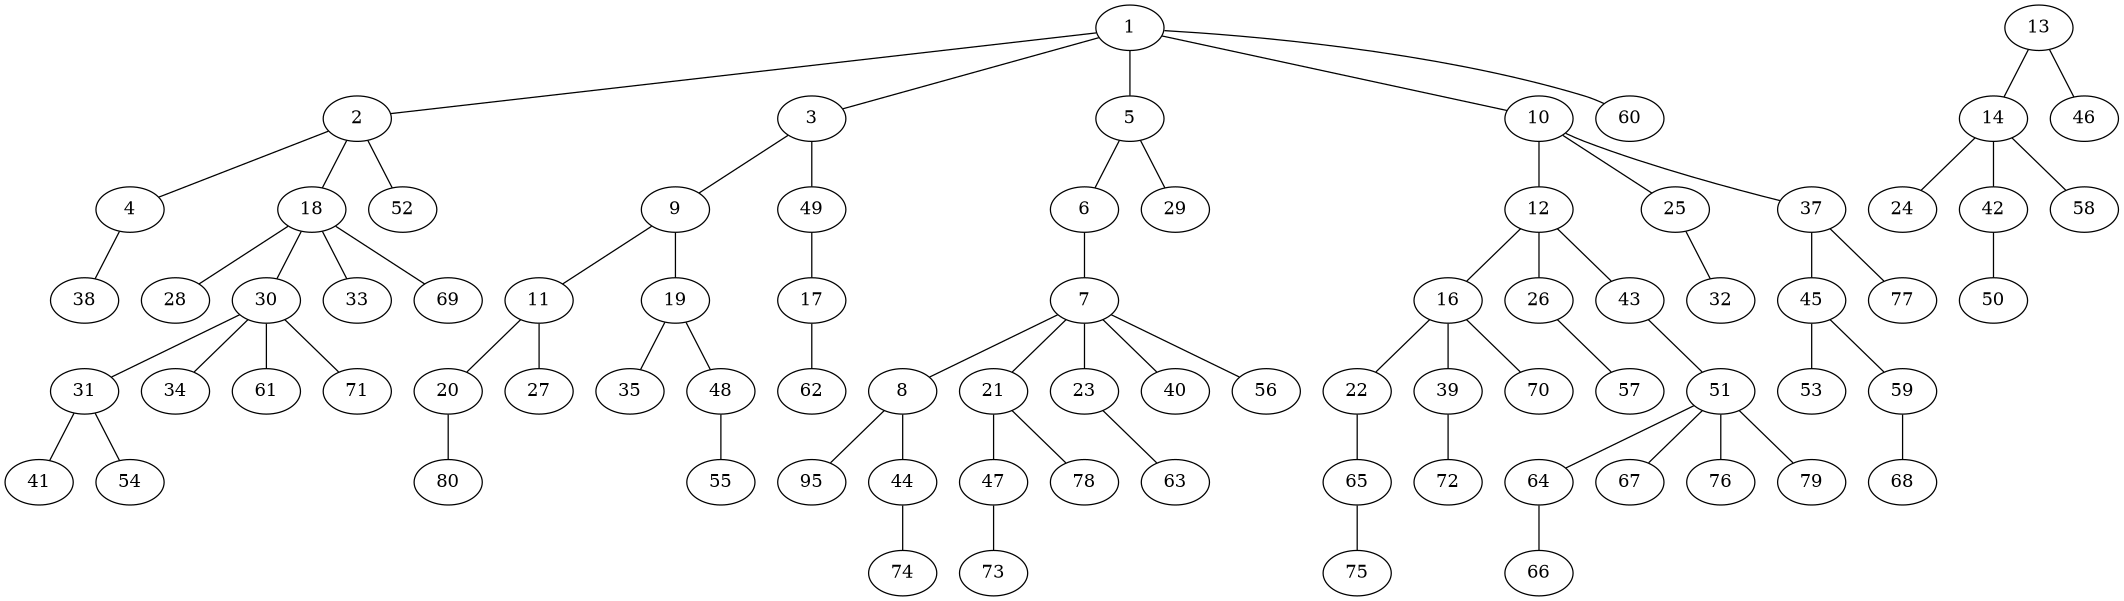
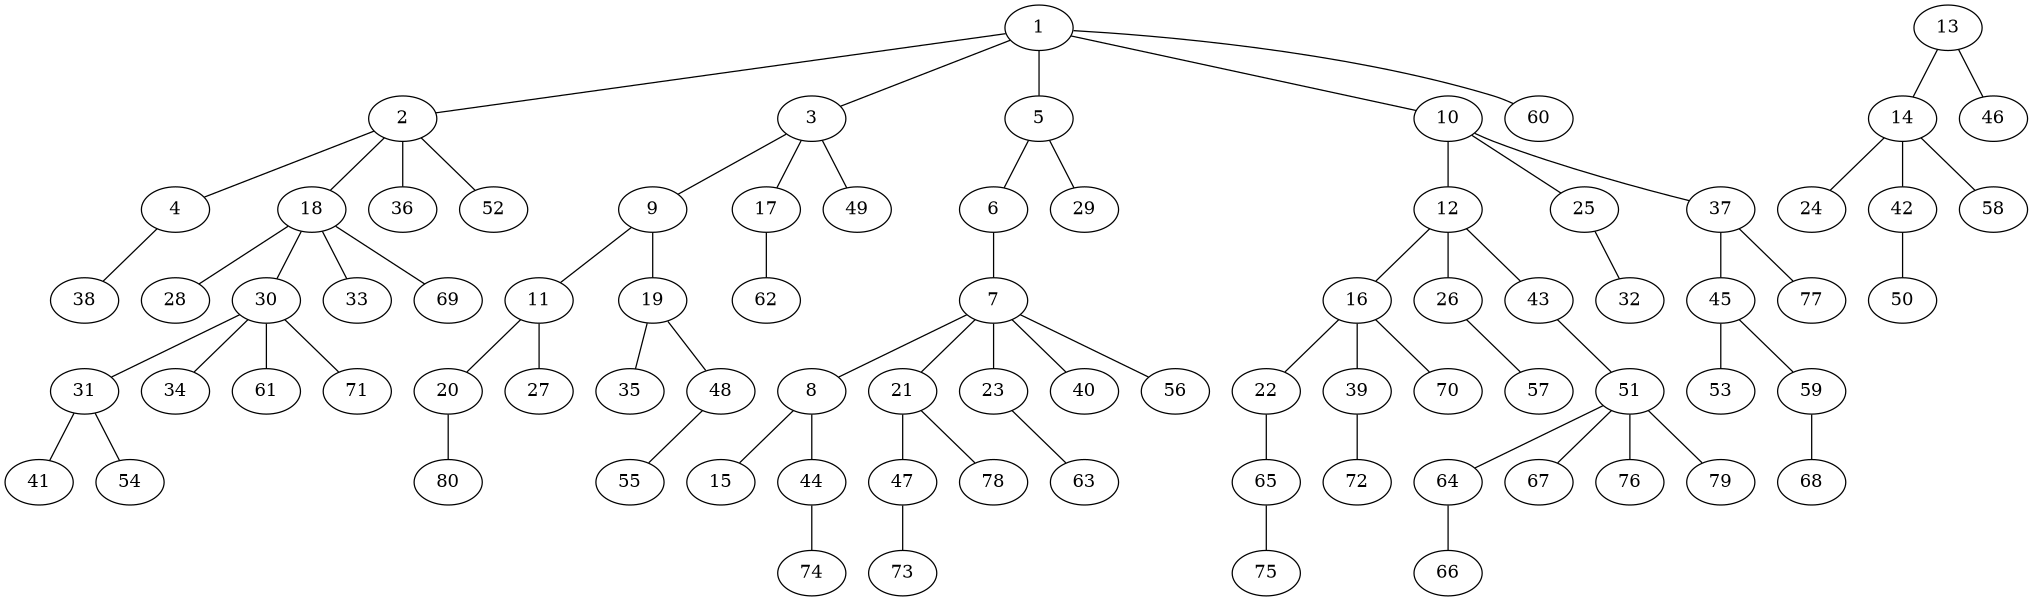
none -> (403, 210)
(812, 255) -> (789, 164)
(812, 482) -> (721, 482)
